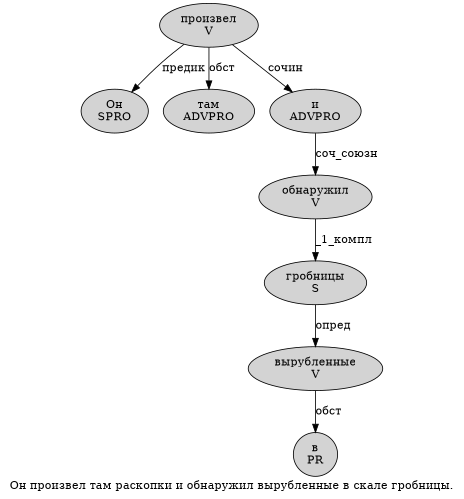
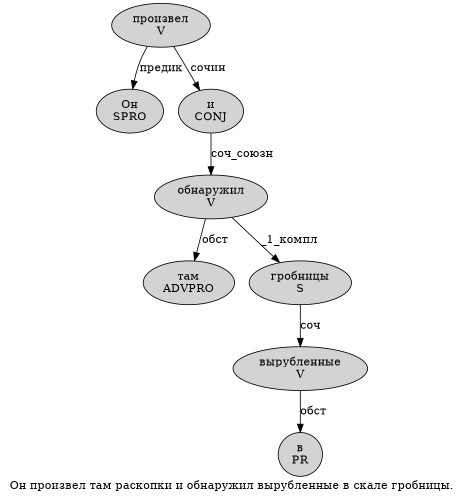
(209, 64) -> (201, 236)
(315, 111) -> (211, 111)
(333, 326) -> (311, 326)
